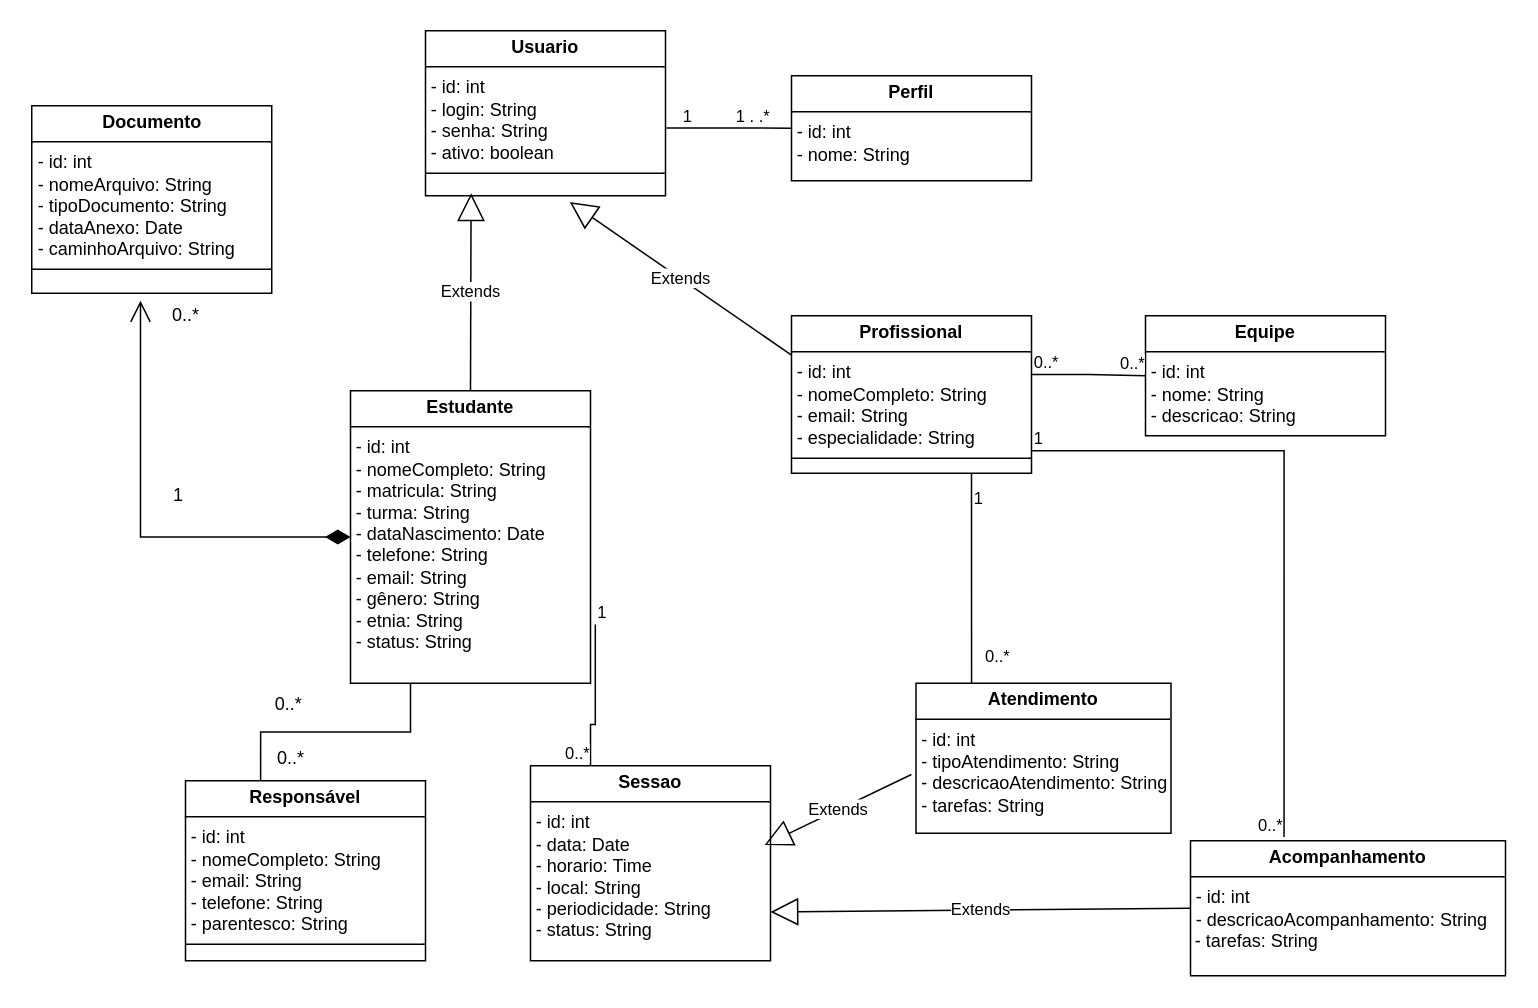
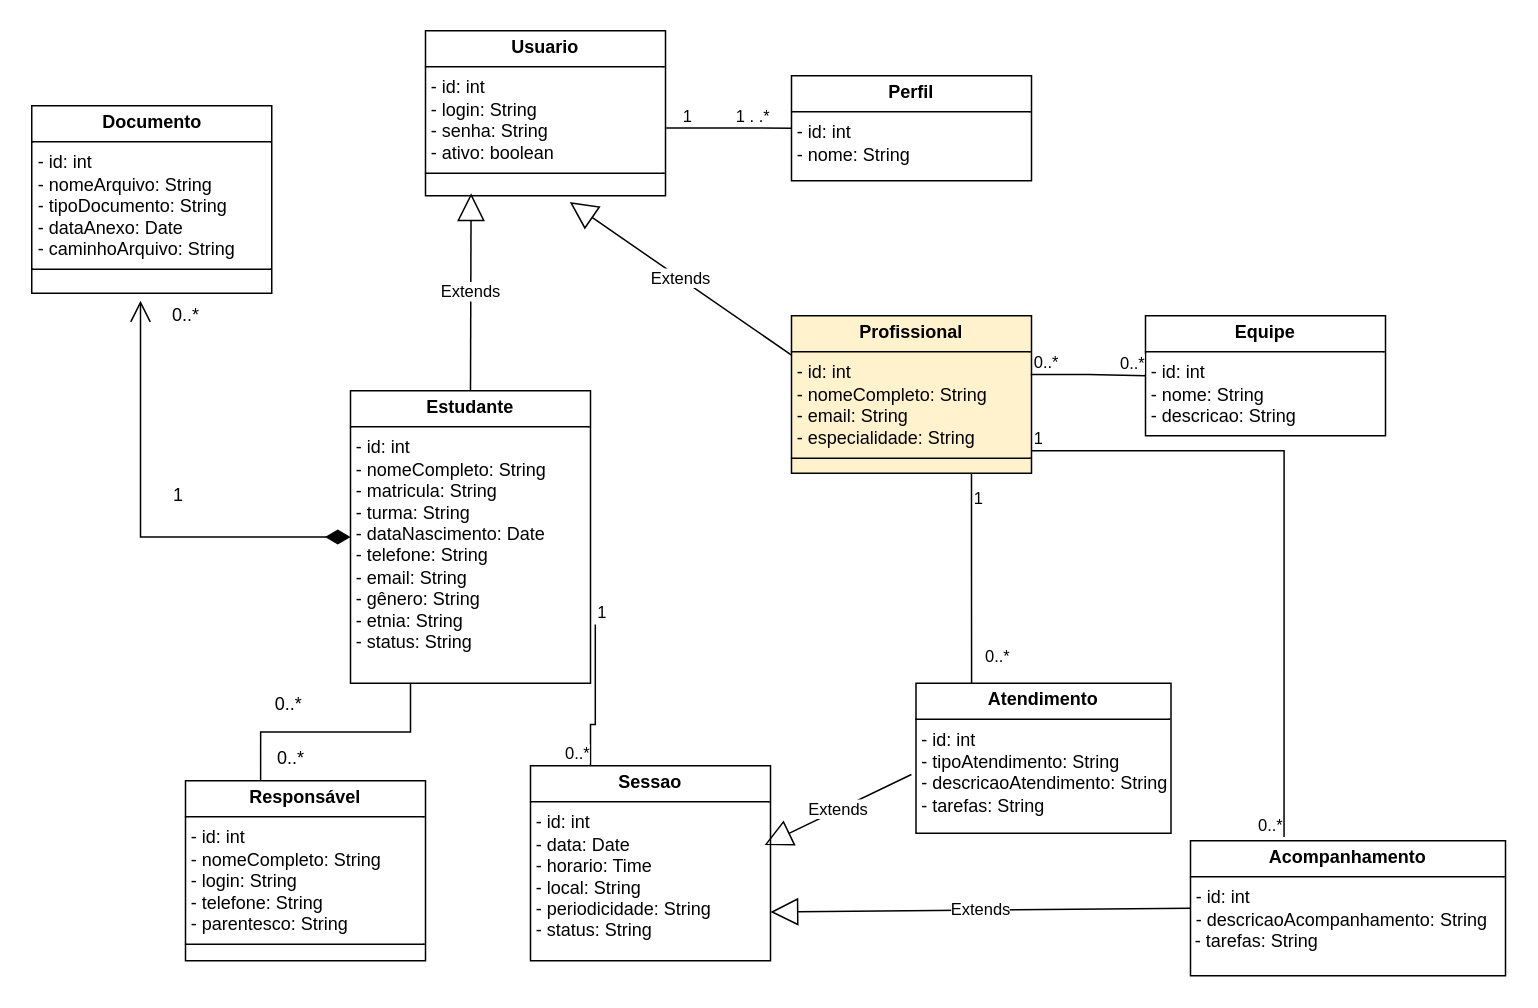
(911, 395) -> (911, 395)
(284, 846) -> (284, 846)
